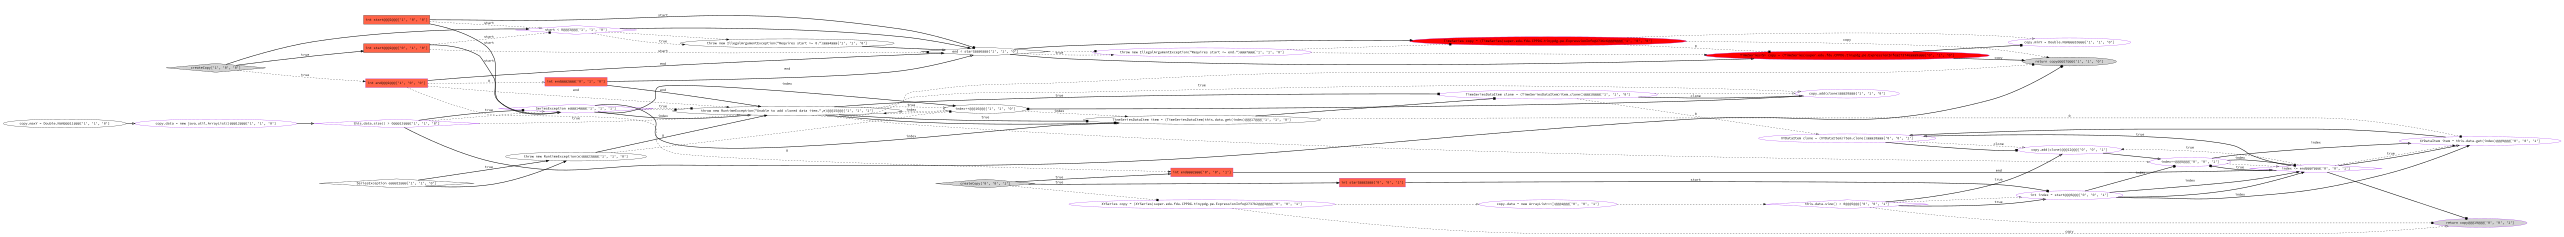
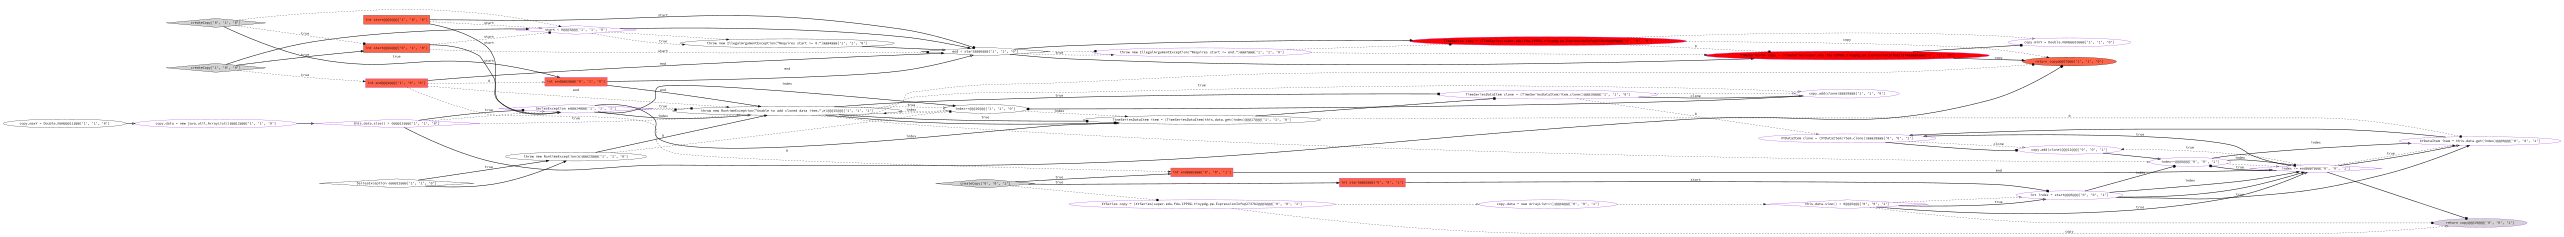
none -> (216, 23)
(2069, 62) -> (2069, 62)
(1976, 189) -> (2093, 212)
(2240, 195) -> (2240, 195)
